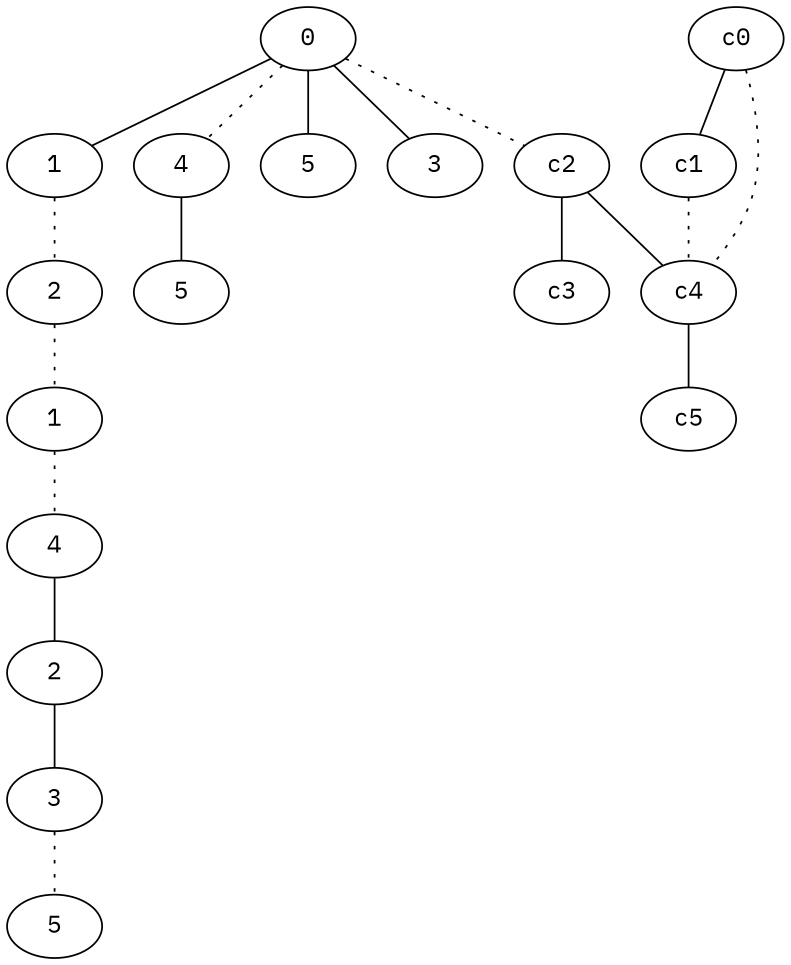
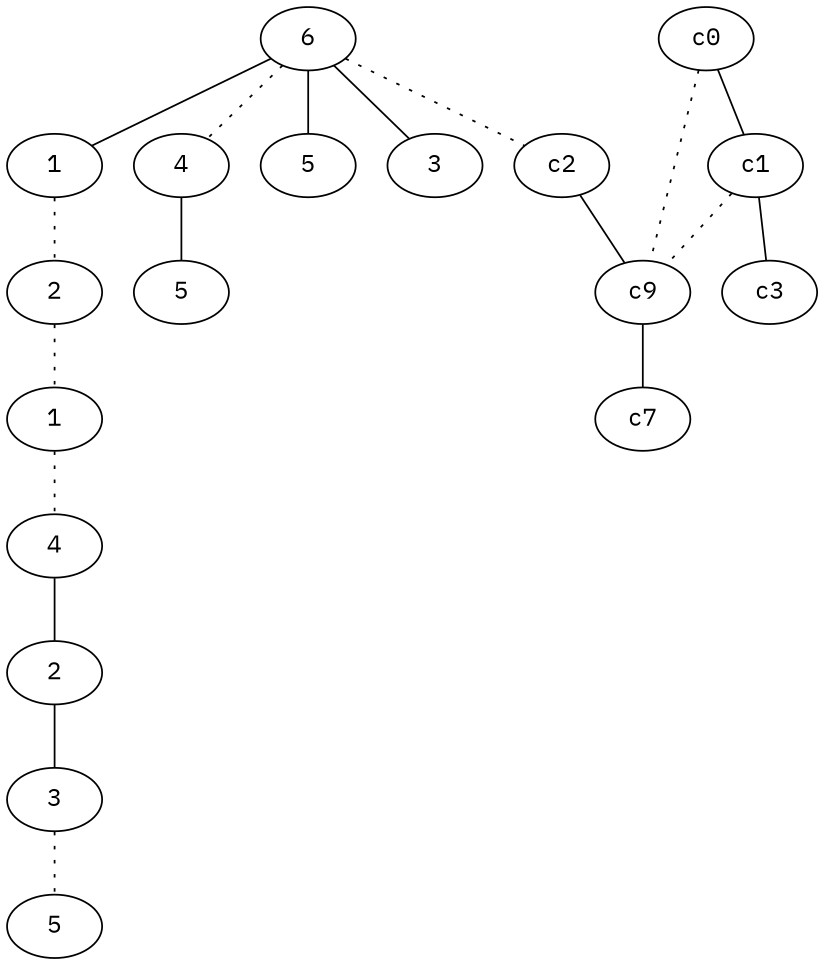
(308, 39) -> (308, 39)
(562, 229) -> (763, 229)
(689, 292) -> (643, 292)
(689, 419) -> (643, 419)
